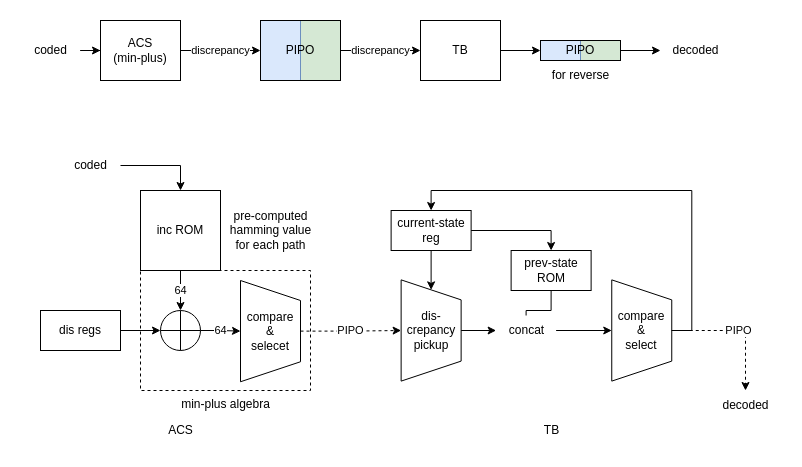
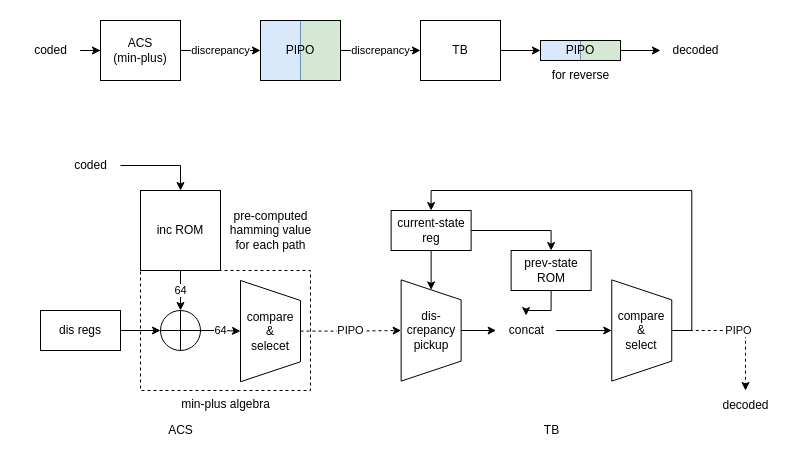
(527, 311) -> (528, 311)
